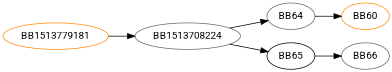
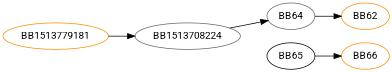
(365, 16) -> (365, 16)
(245, 47) -> none
(365, 56) -> (365, 56)
